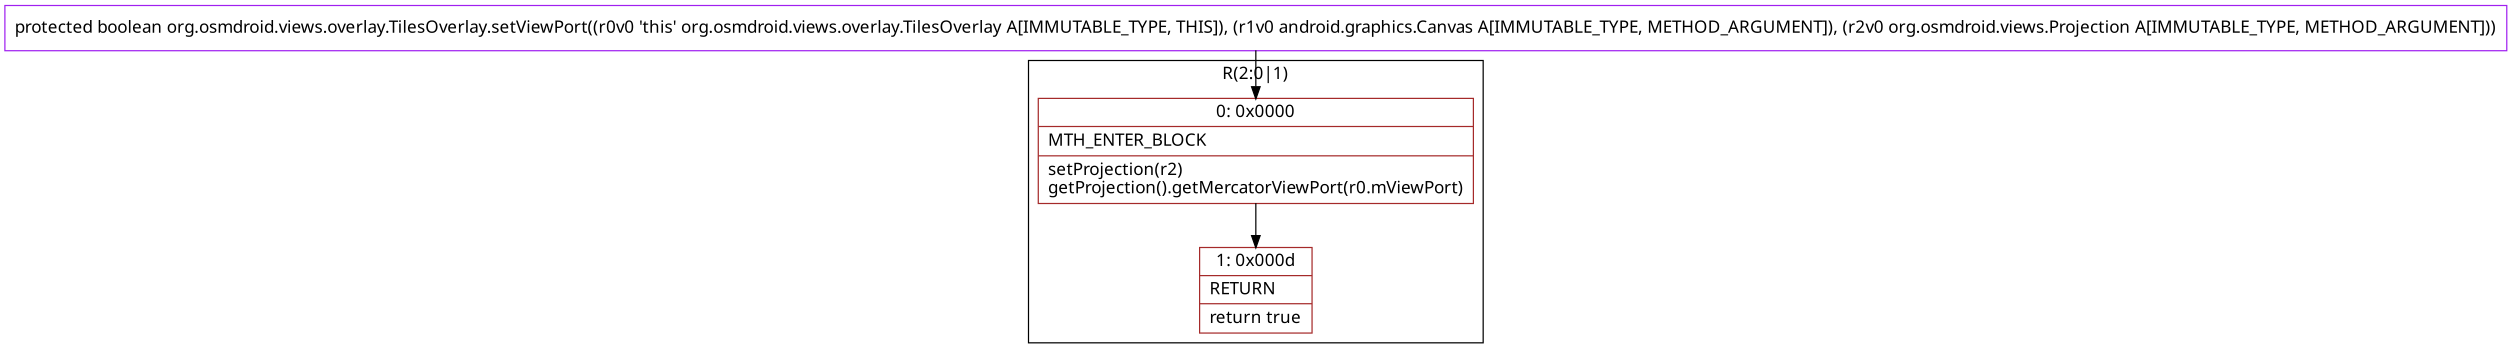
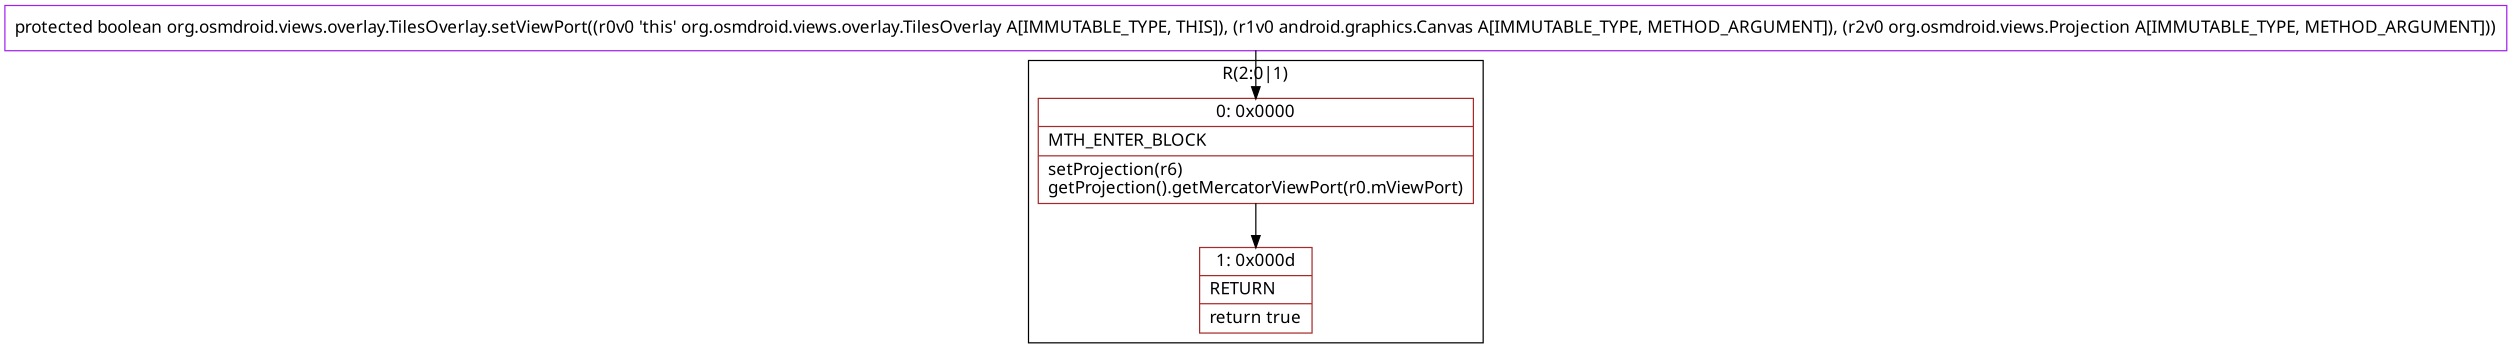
(1116, 170) -> (1116, 170)
